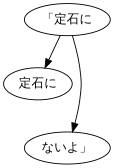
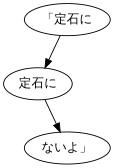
(81, 79) -> (51, 112)
